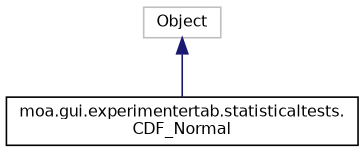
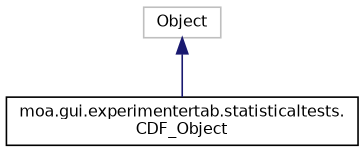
(182, 121) -> (182, 121)
